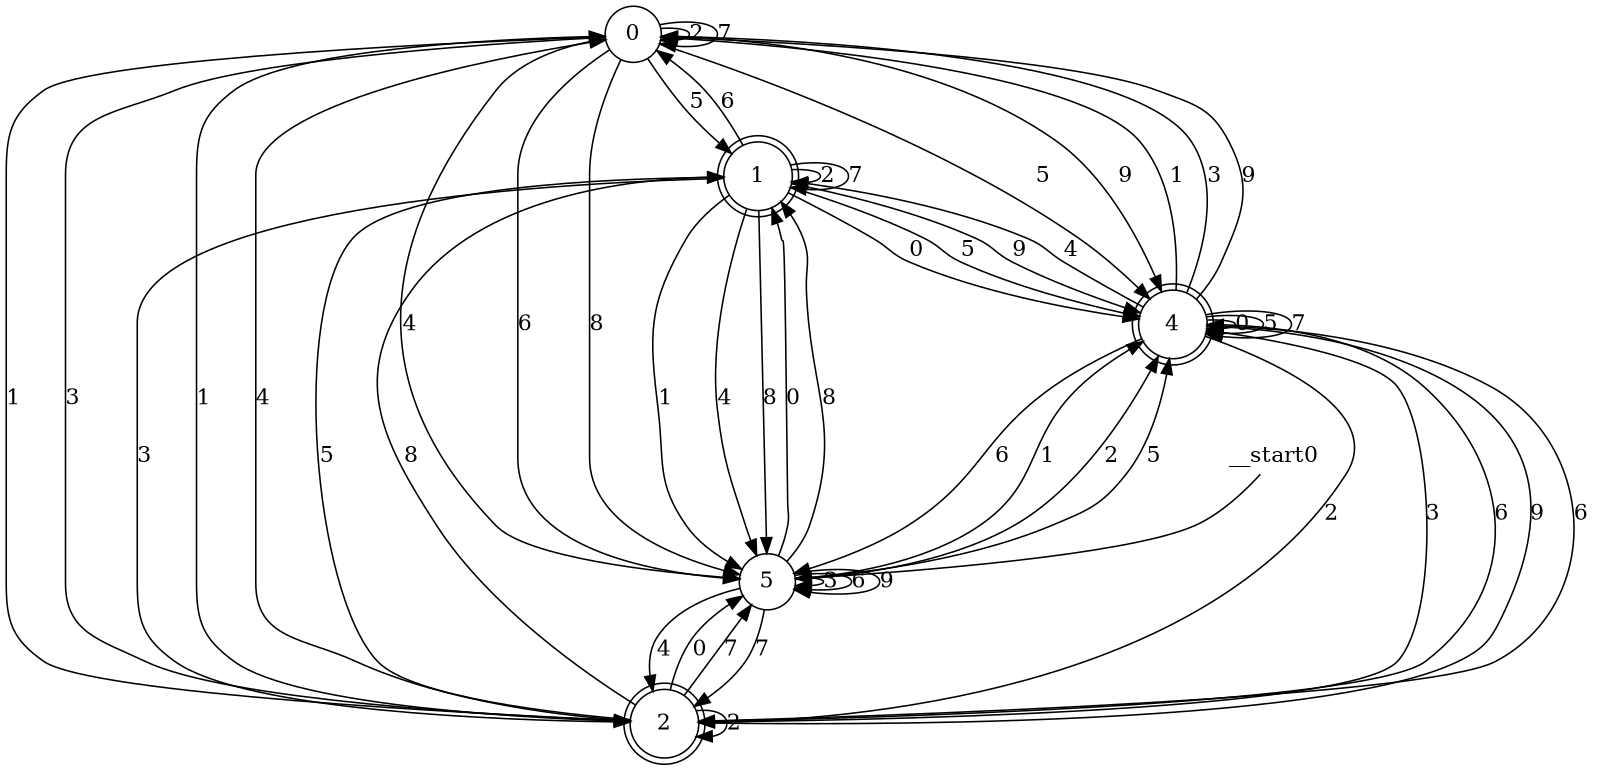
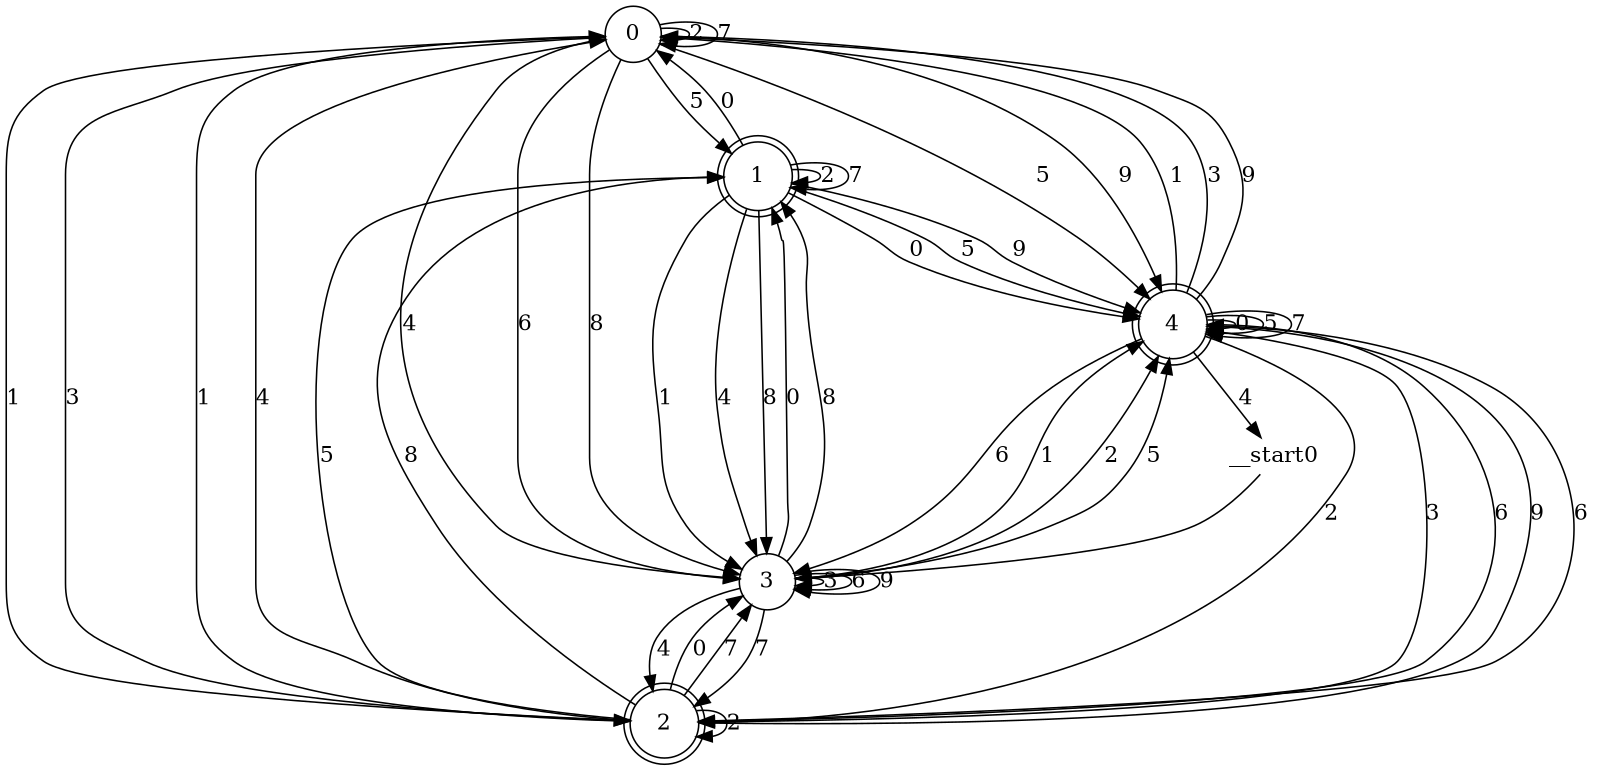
(728, 102) -> (728, 102)
(984, 223) -> (1222, 389)
(137, 408) -> none
(767, 582) -> (767, 582)
